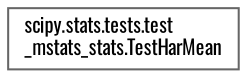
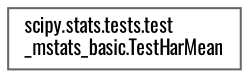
(123, 39) -> (124, 39)
